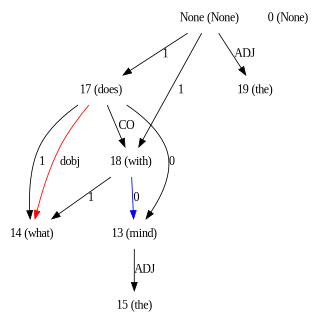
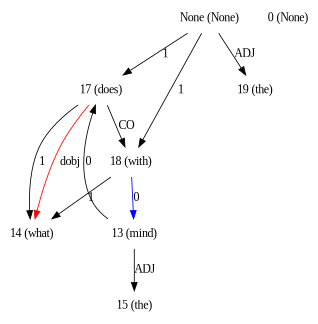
(167, 152) -> (84, 169)
